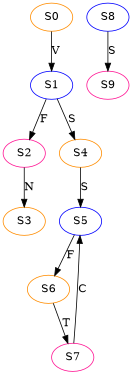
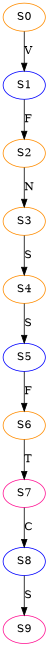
(64, 115) -> (24, 251)
(24, 153) -> (24, 153)
(77, 293) -> (24, 523)
